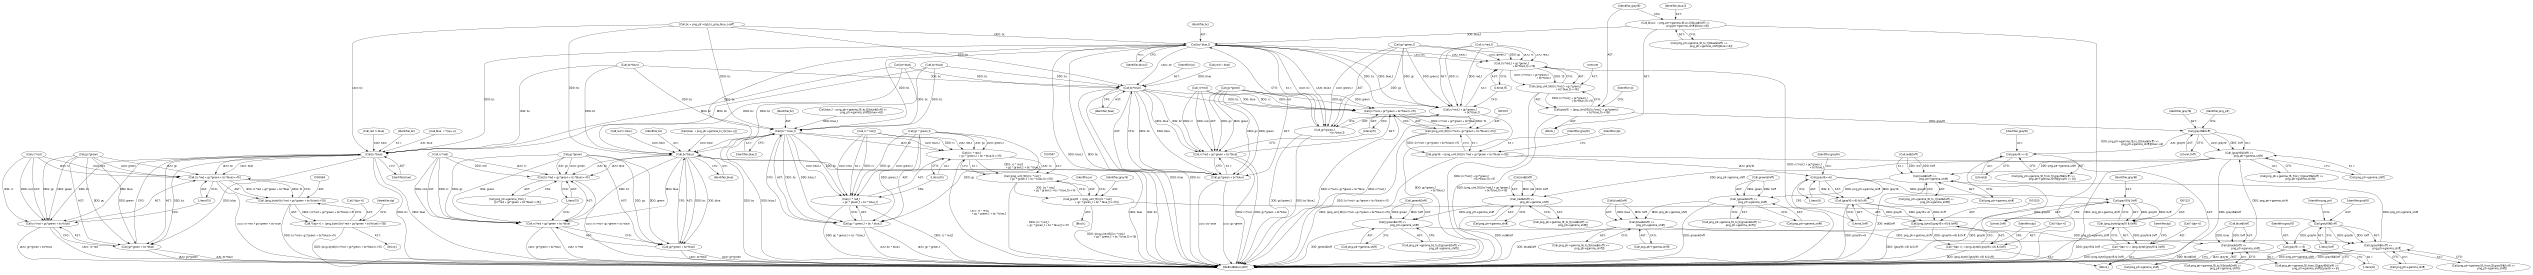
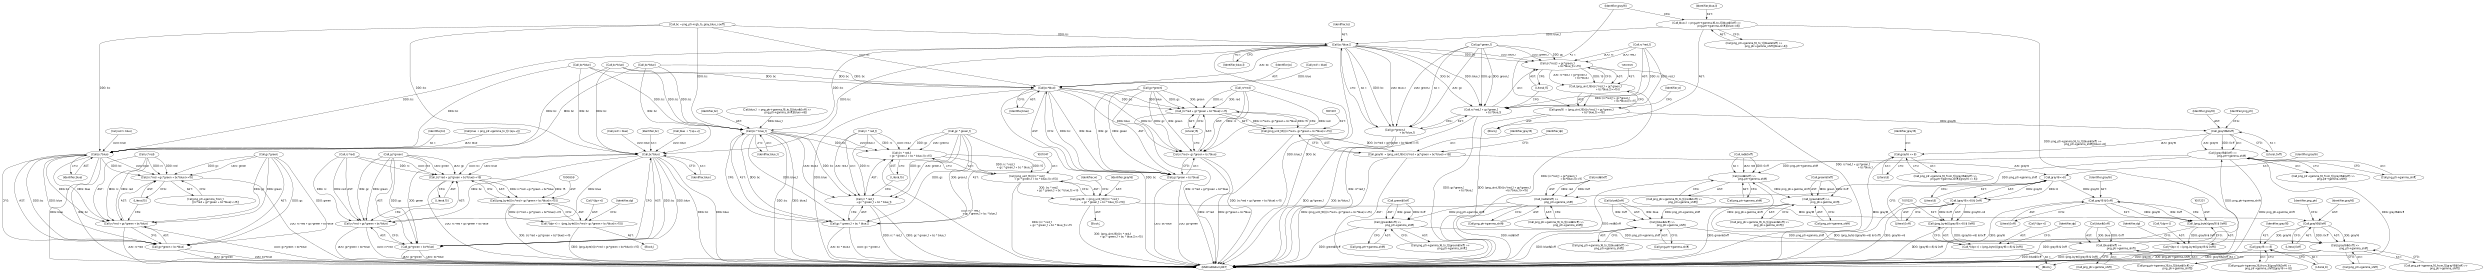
(1612, 266) -> (1578, 265)
